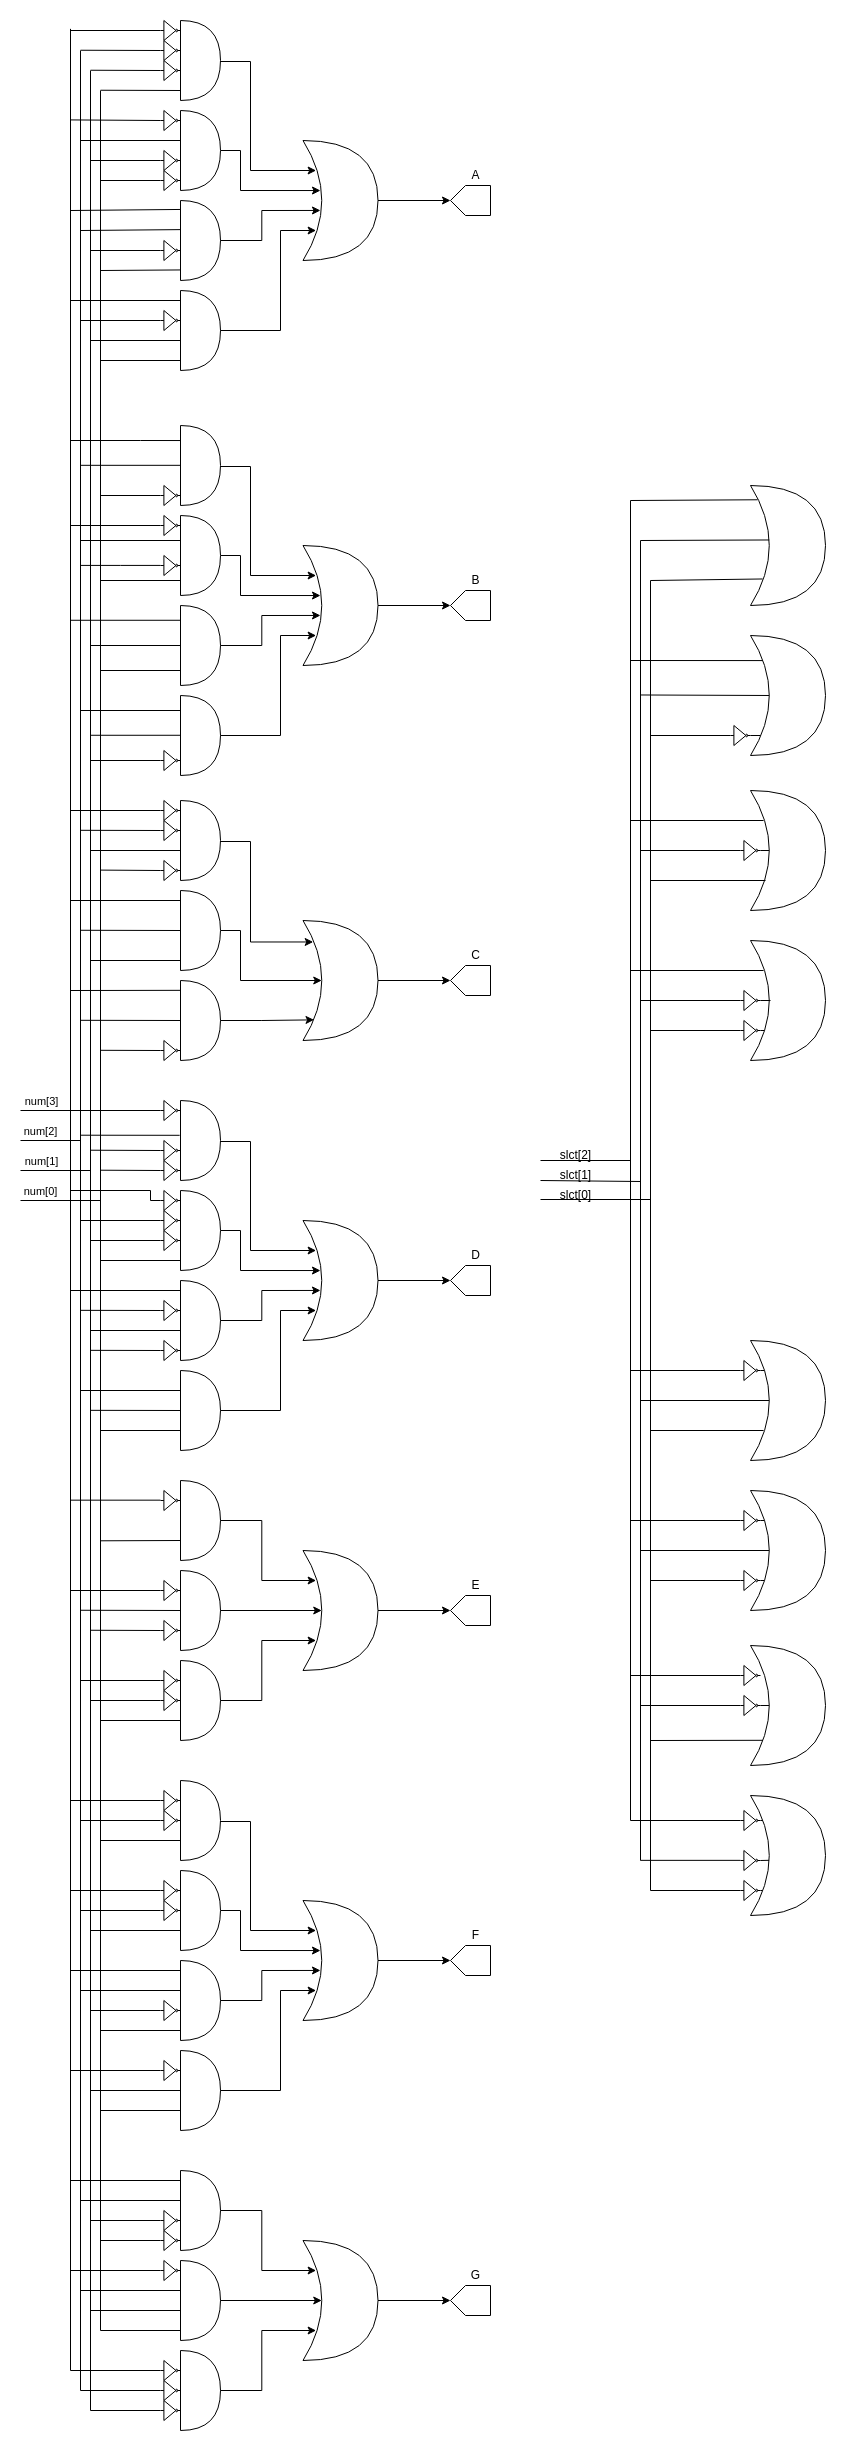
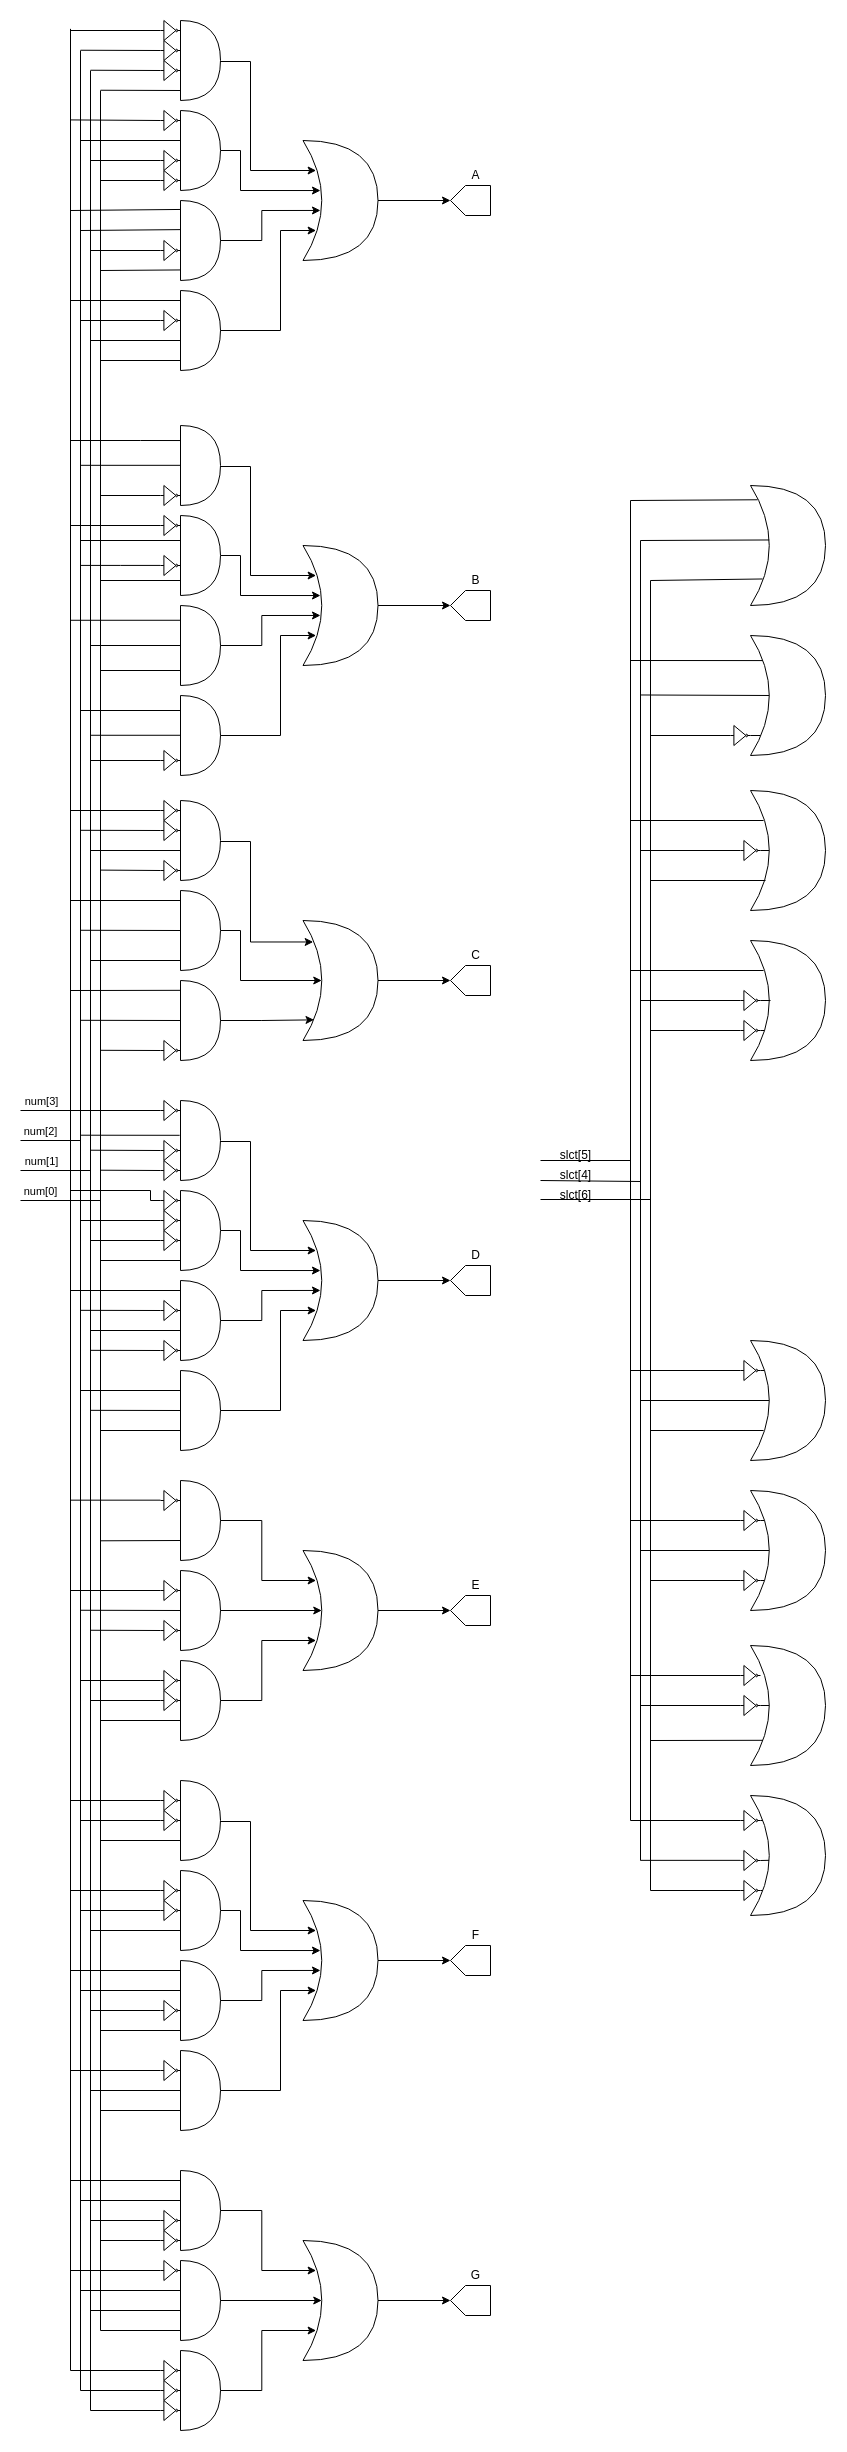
(576, 1156) -> (576, 1156)
(576, 1176) -> (576, 1176)
(576, 1196) -> (576, 1196)
